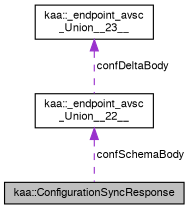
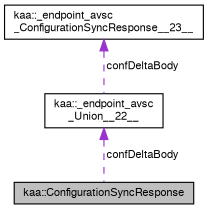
(94, 22) -> (104, 22)
(139, 155) -> (141, 155)
